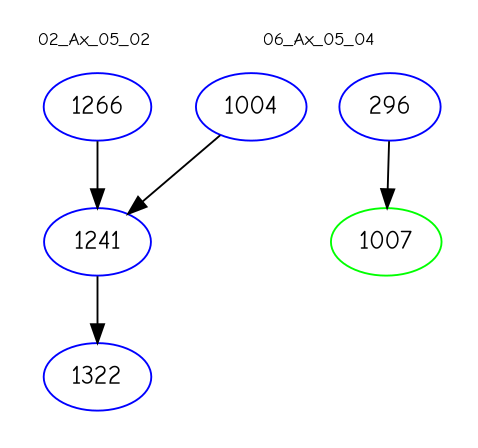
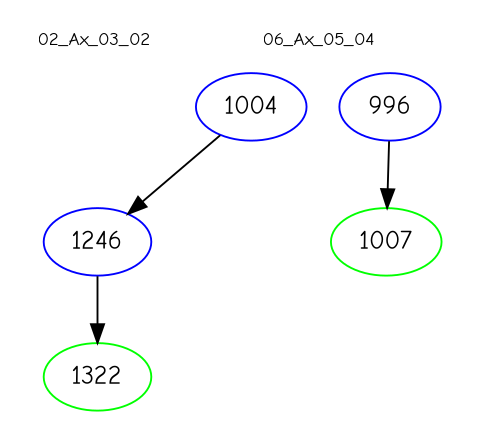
(95, 40) -> (95, 40)
(98, 107) -> none
(390, 107) -> (390, 107)
(98, 242) -> (98, 242)
(98, 377) -> (98, 377)
